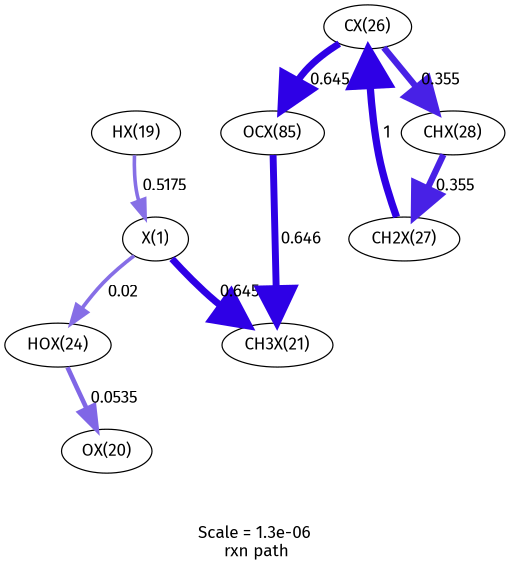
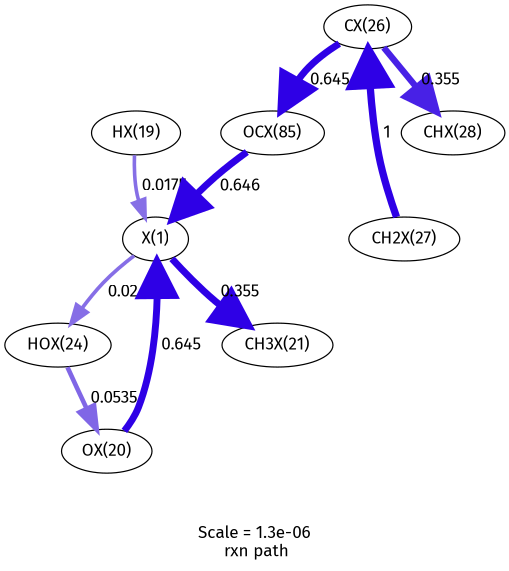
(436, 171) -> none
(162, 186) -> (162, 186)
(275, 222) -> (221, 172)
(238, 292) -> (238, 292)
none -> (150, 366)
